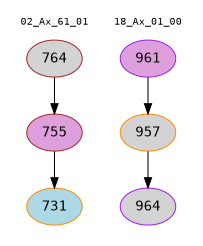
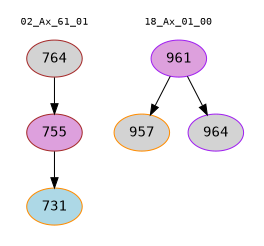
(148, 165) -> (195, 91)
